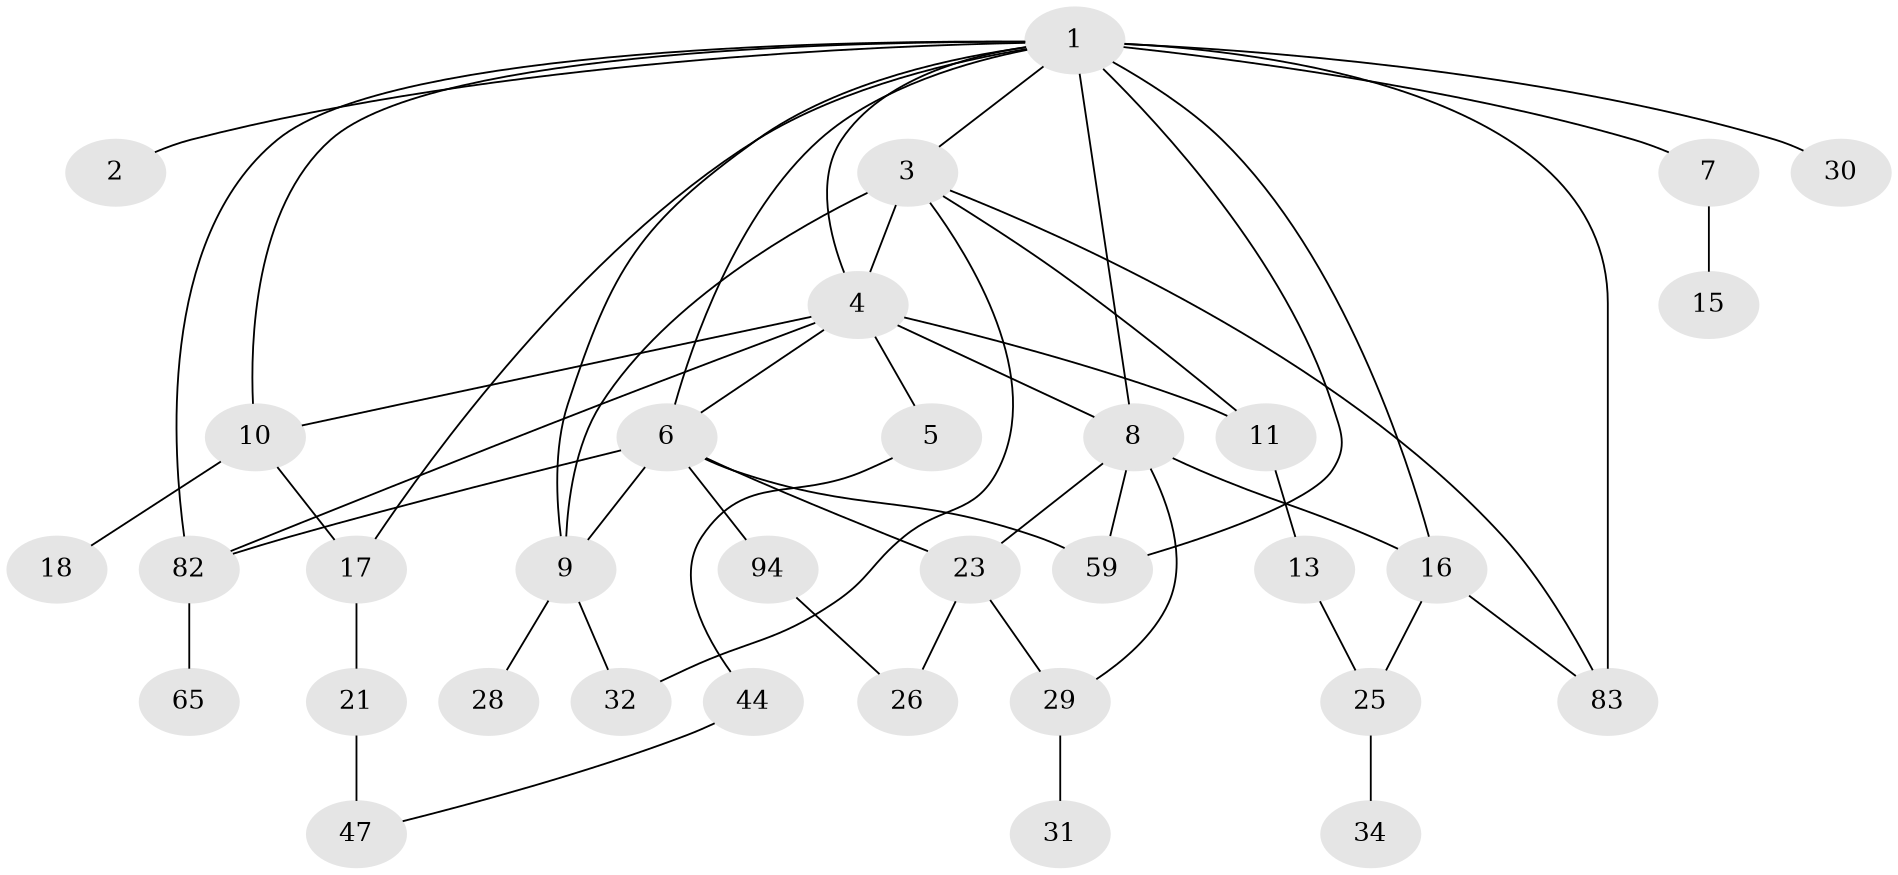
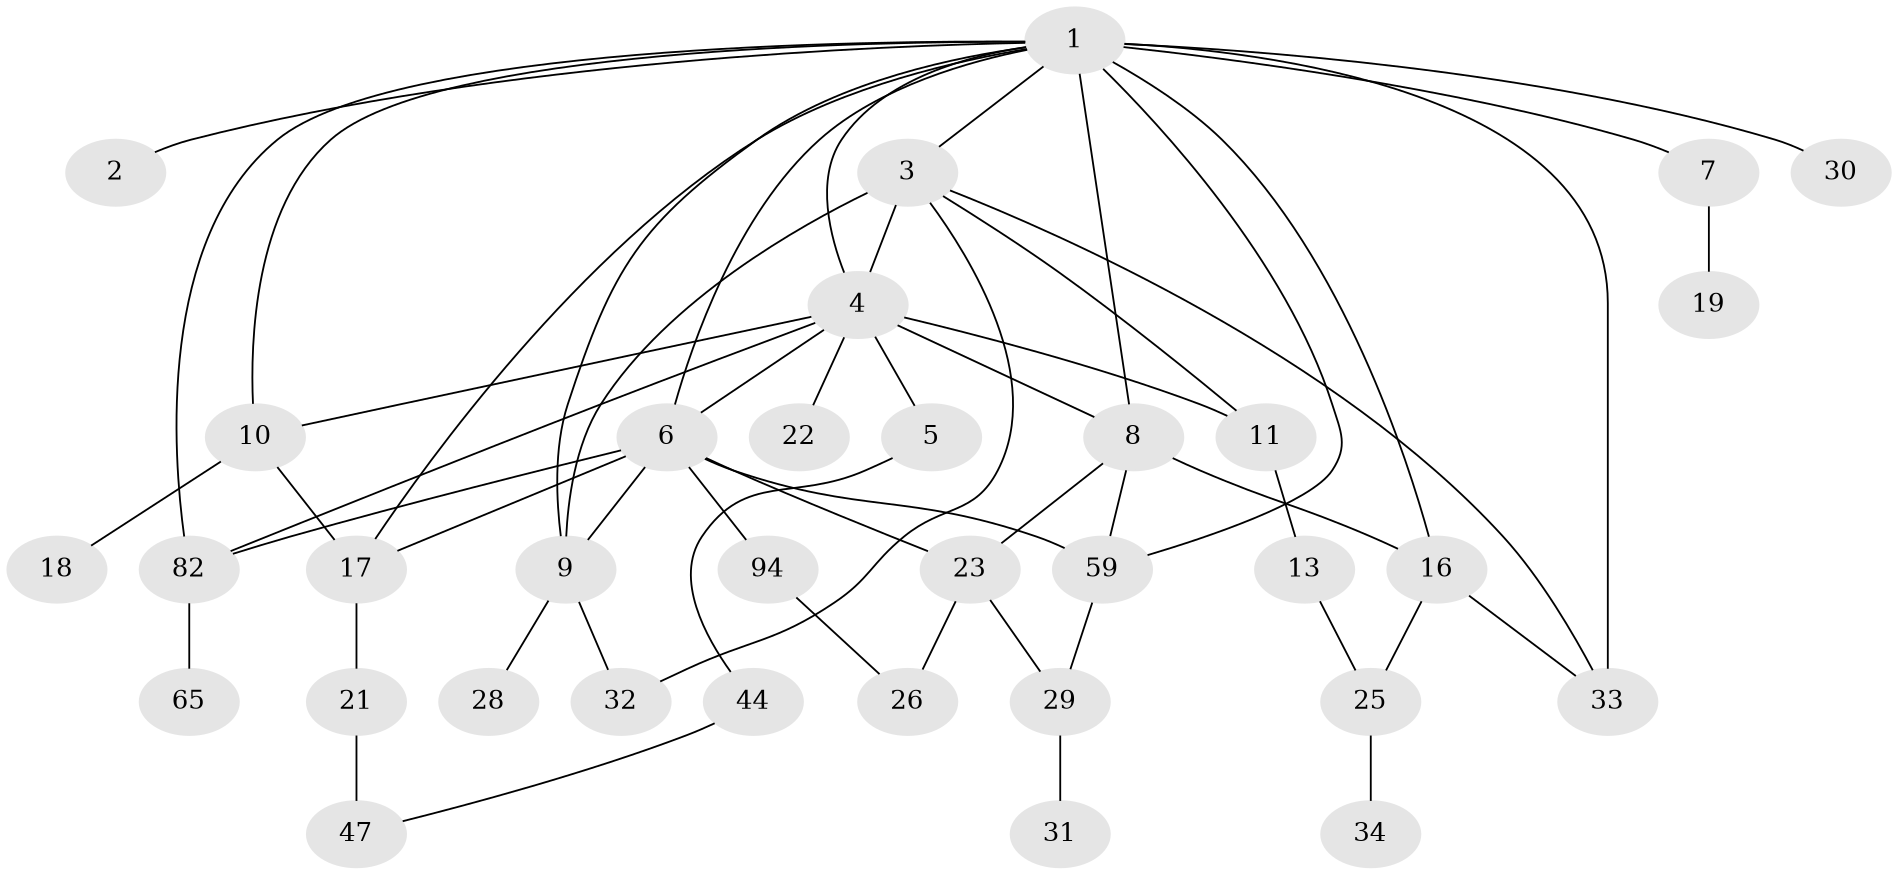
(1709, 305) -> (1709, 305)
none -> (799, 437)
none -> (512, 504)
(1174, 587) -> (1081, 636)
(1608, 702) -> (1608, 702)
